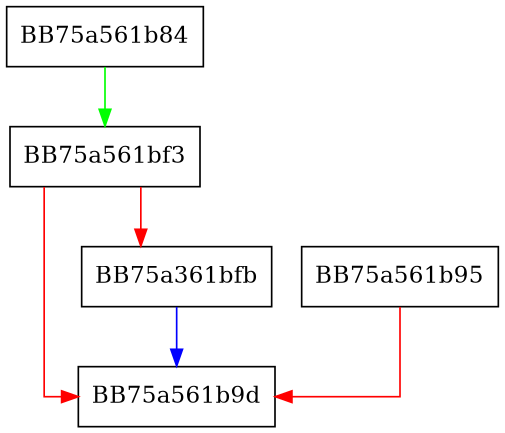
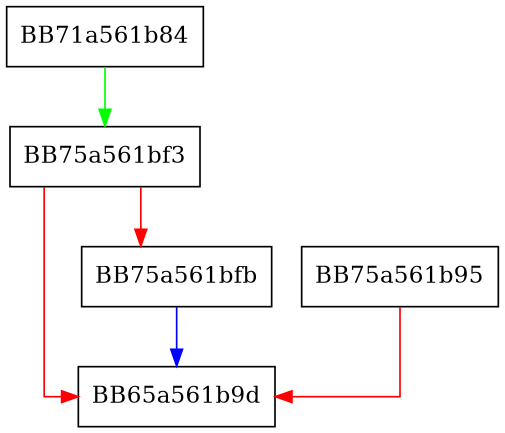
(105, 37) -> (105, 37)
(177, 277) -> (177, 277)
(177, 397) -> (177, 397)
